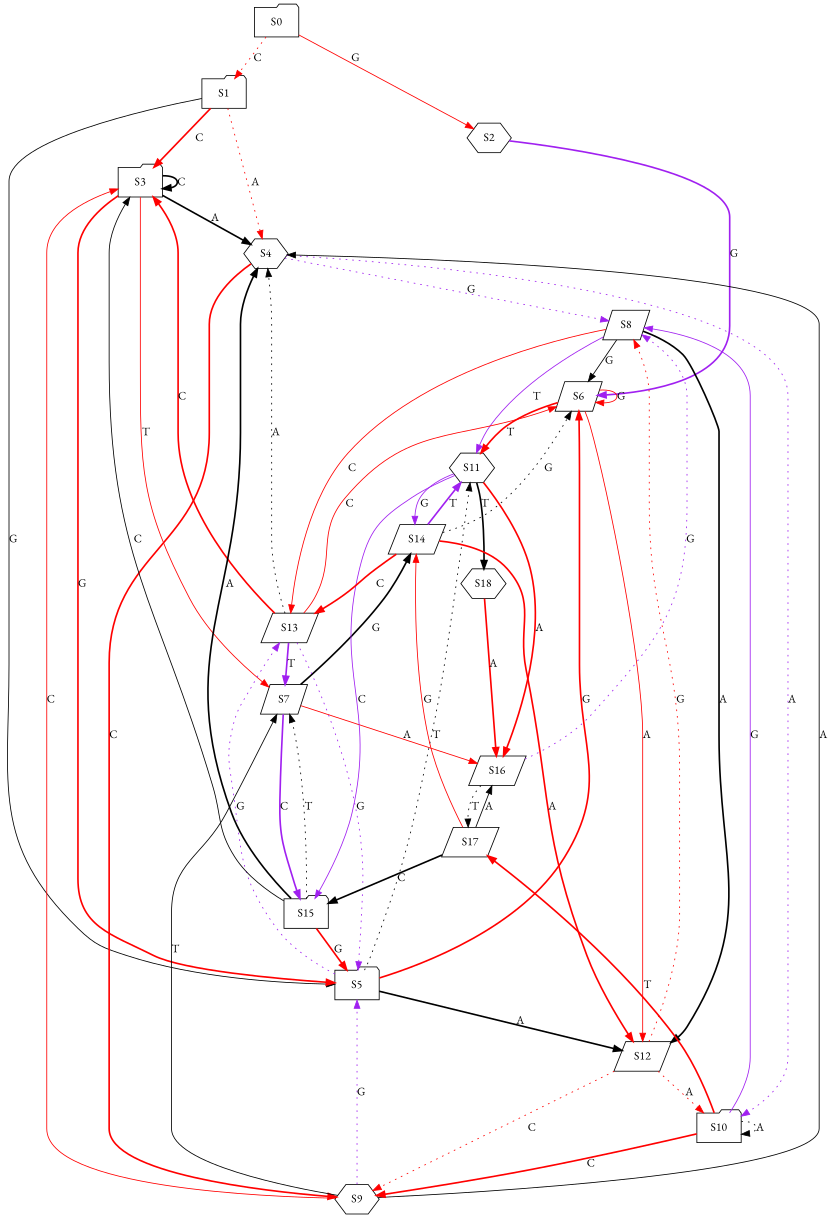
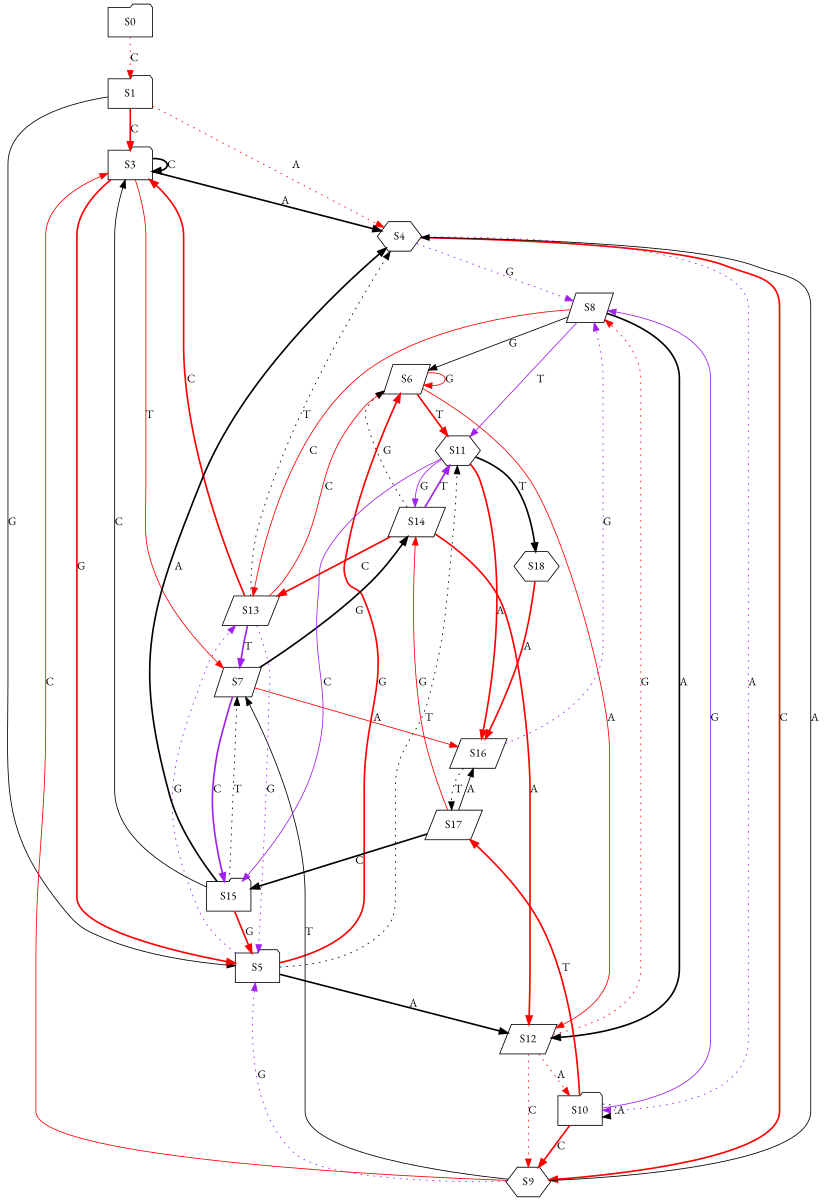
(489, 138) -> none
(276, 432) -> (307, 415)
